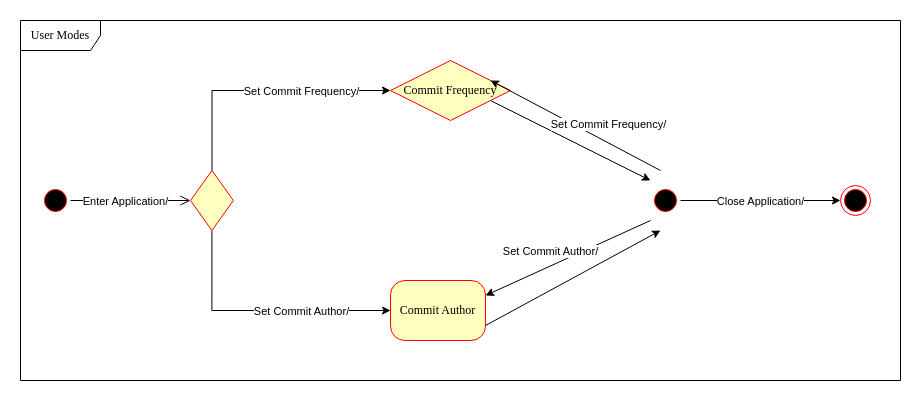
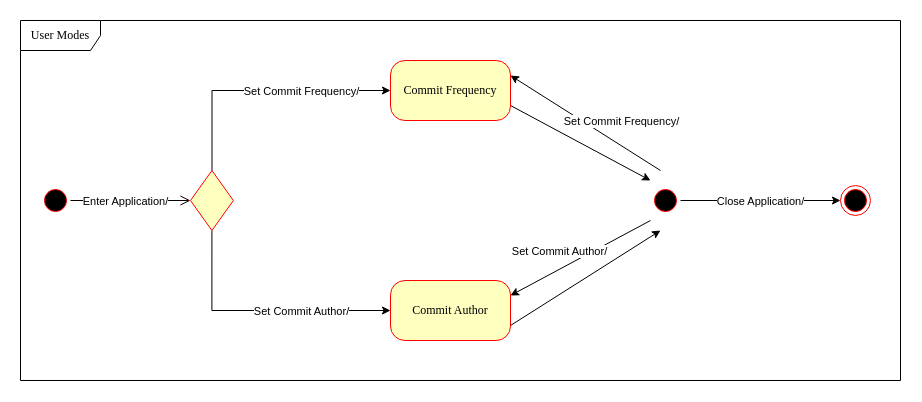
(451, 91) -> (451, 91)
(438, 311) -> (451, 311)
